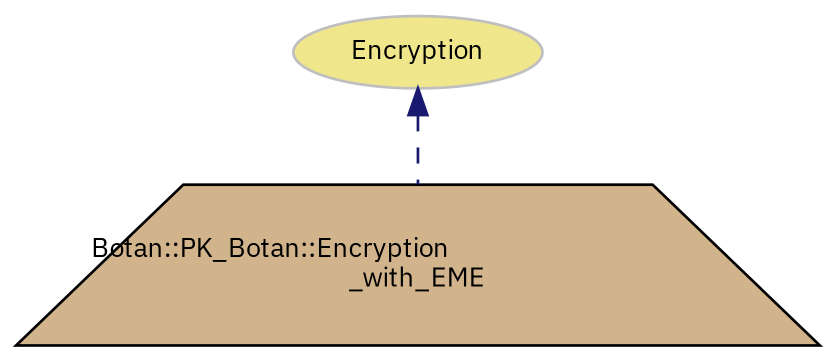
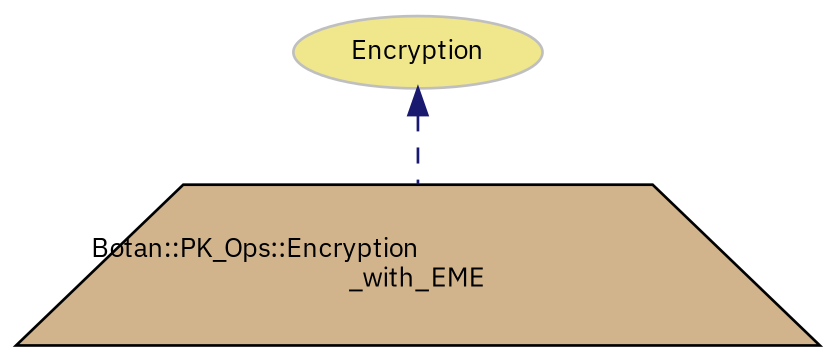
(418, 265) -> (418, 265)
